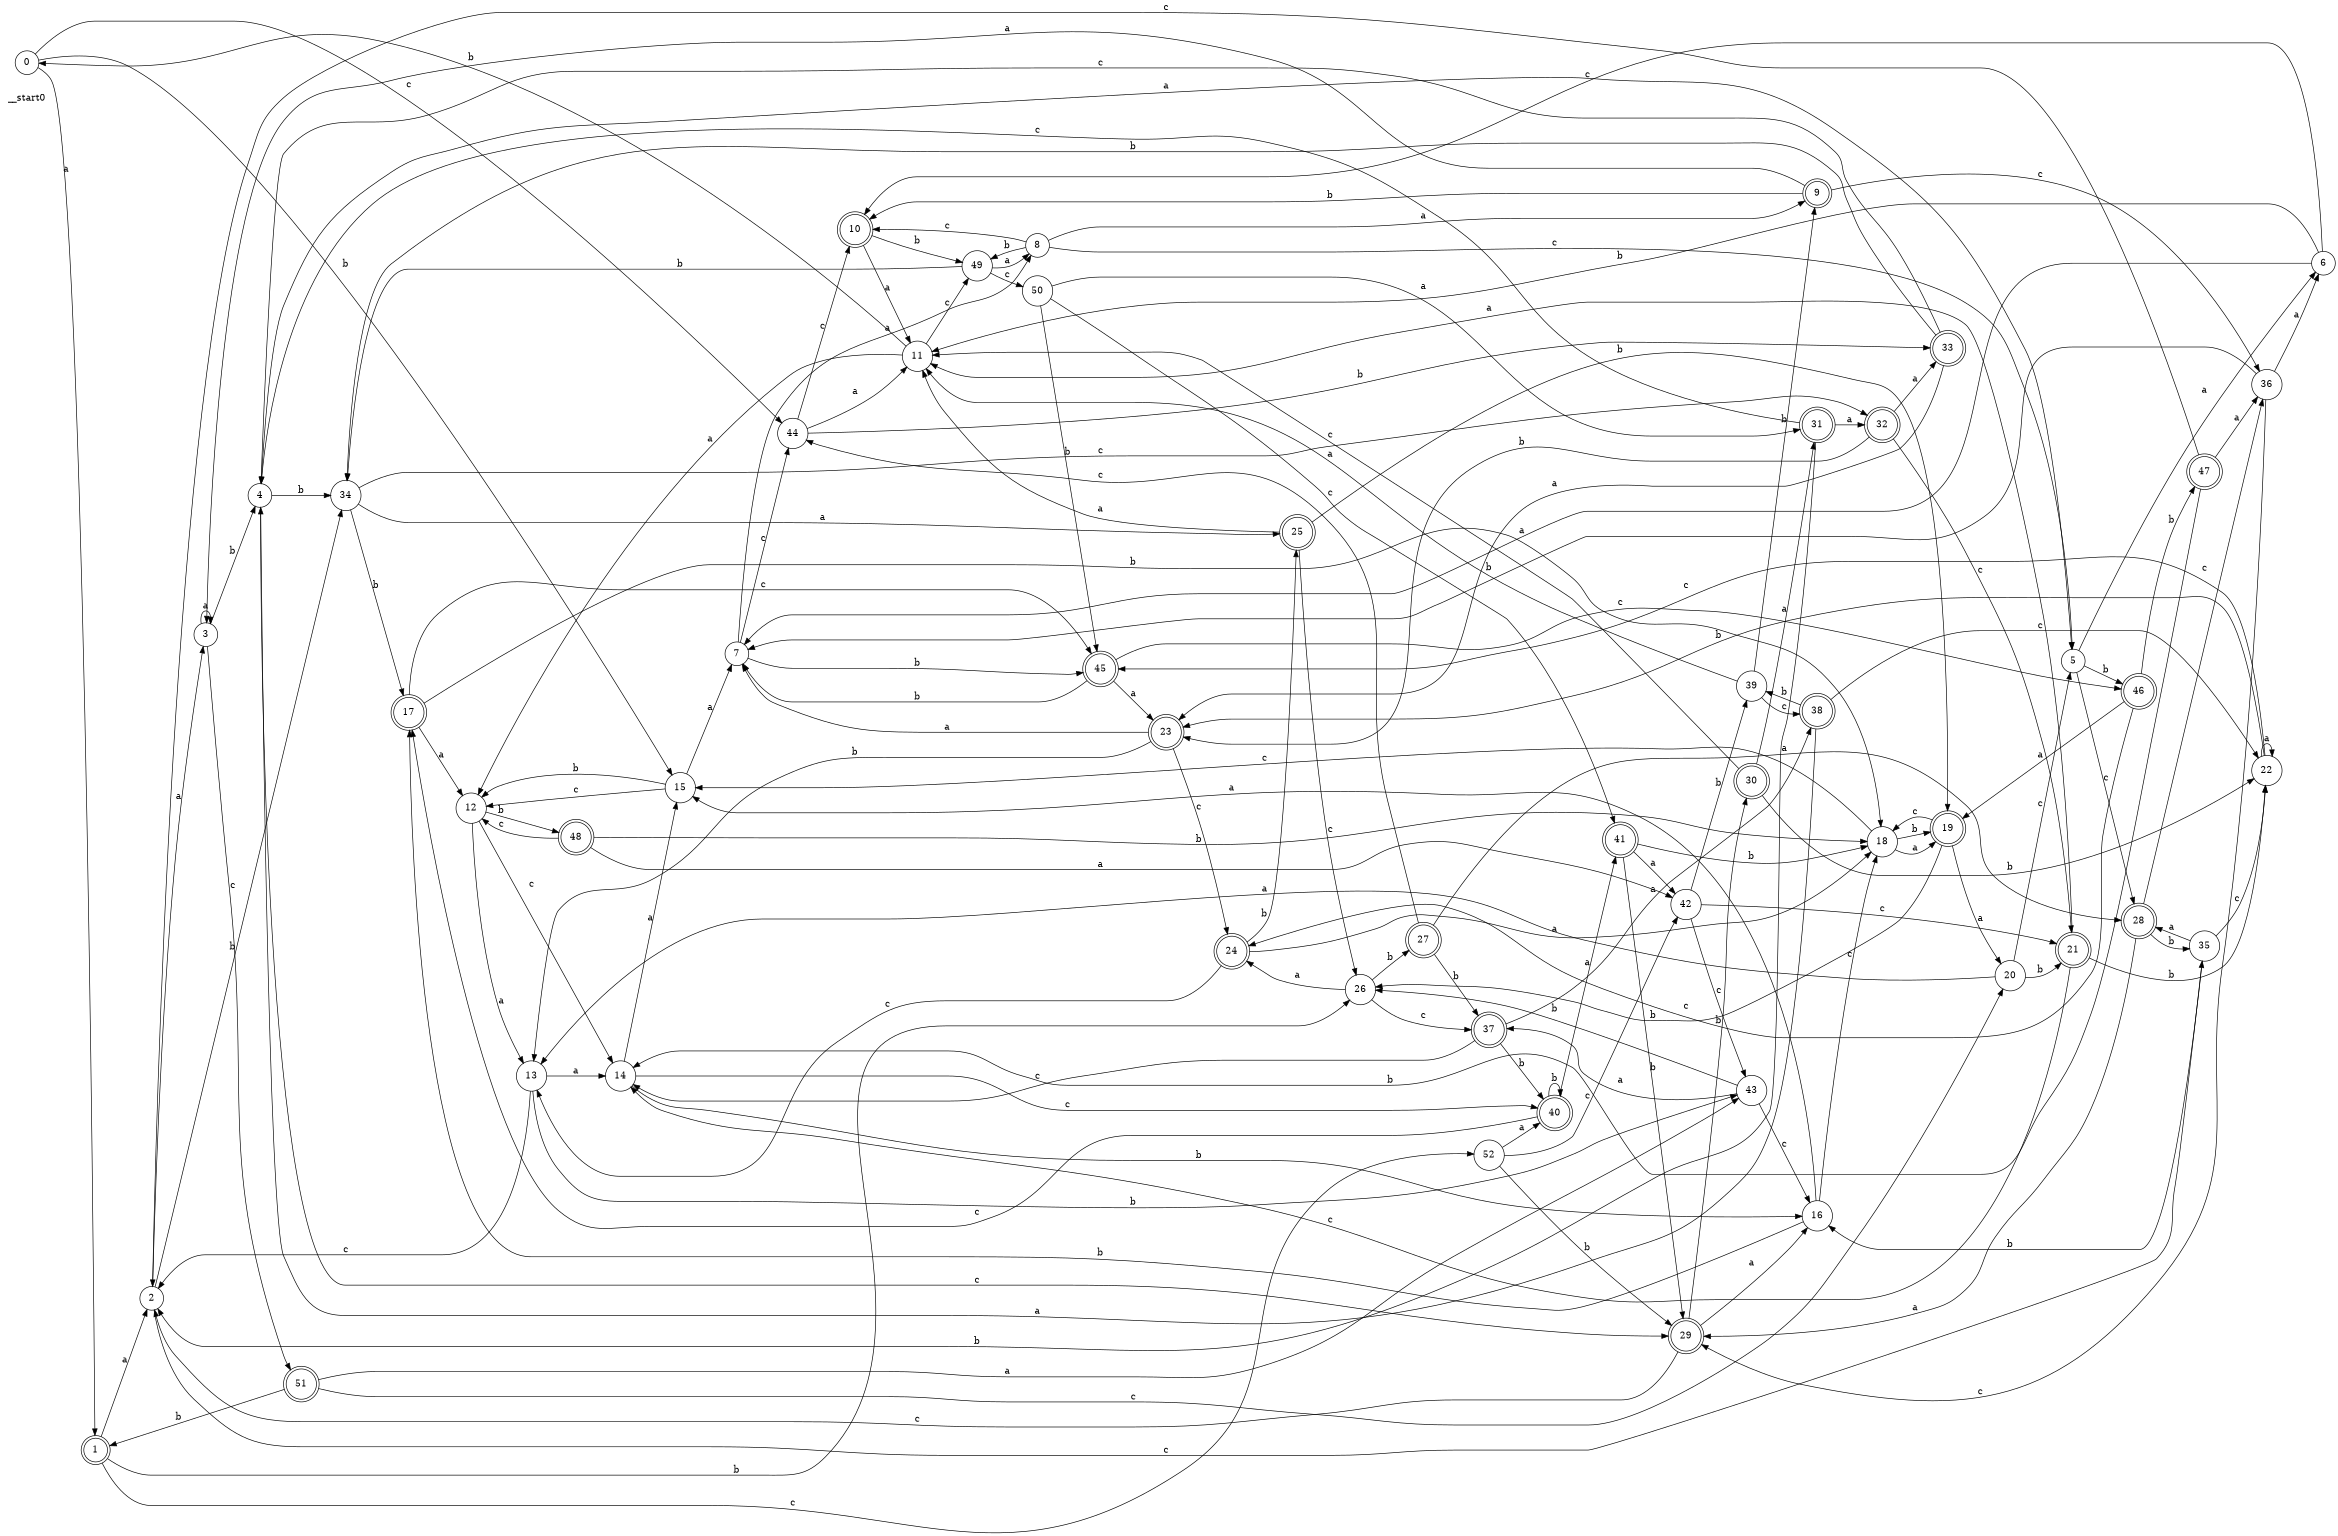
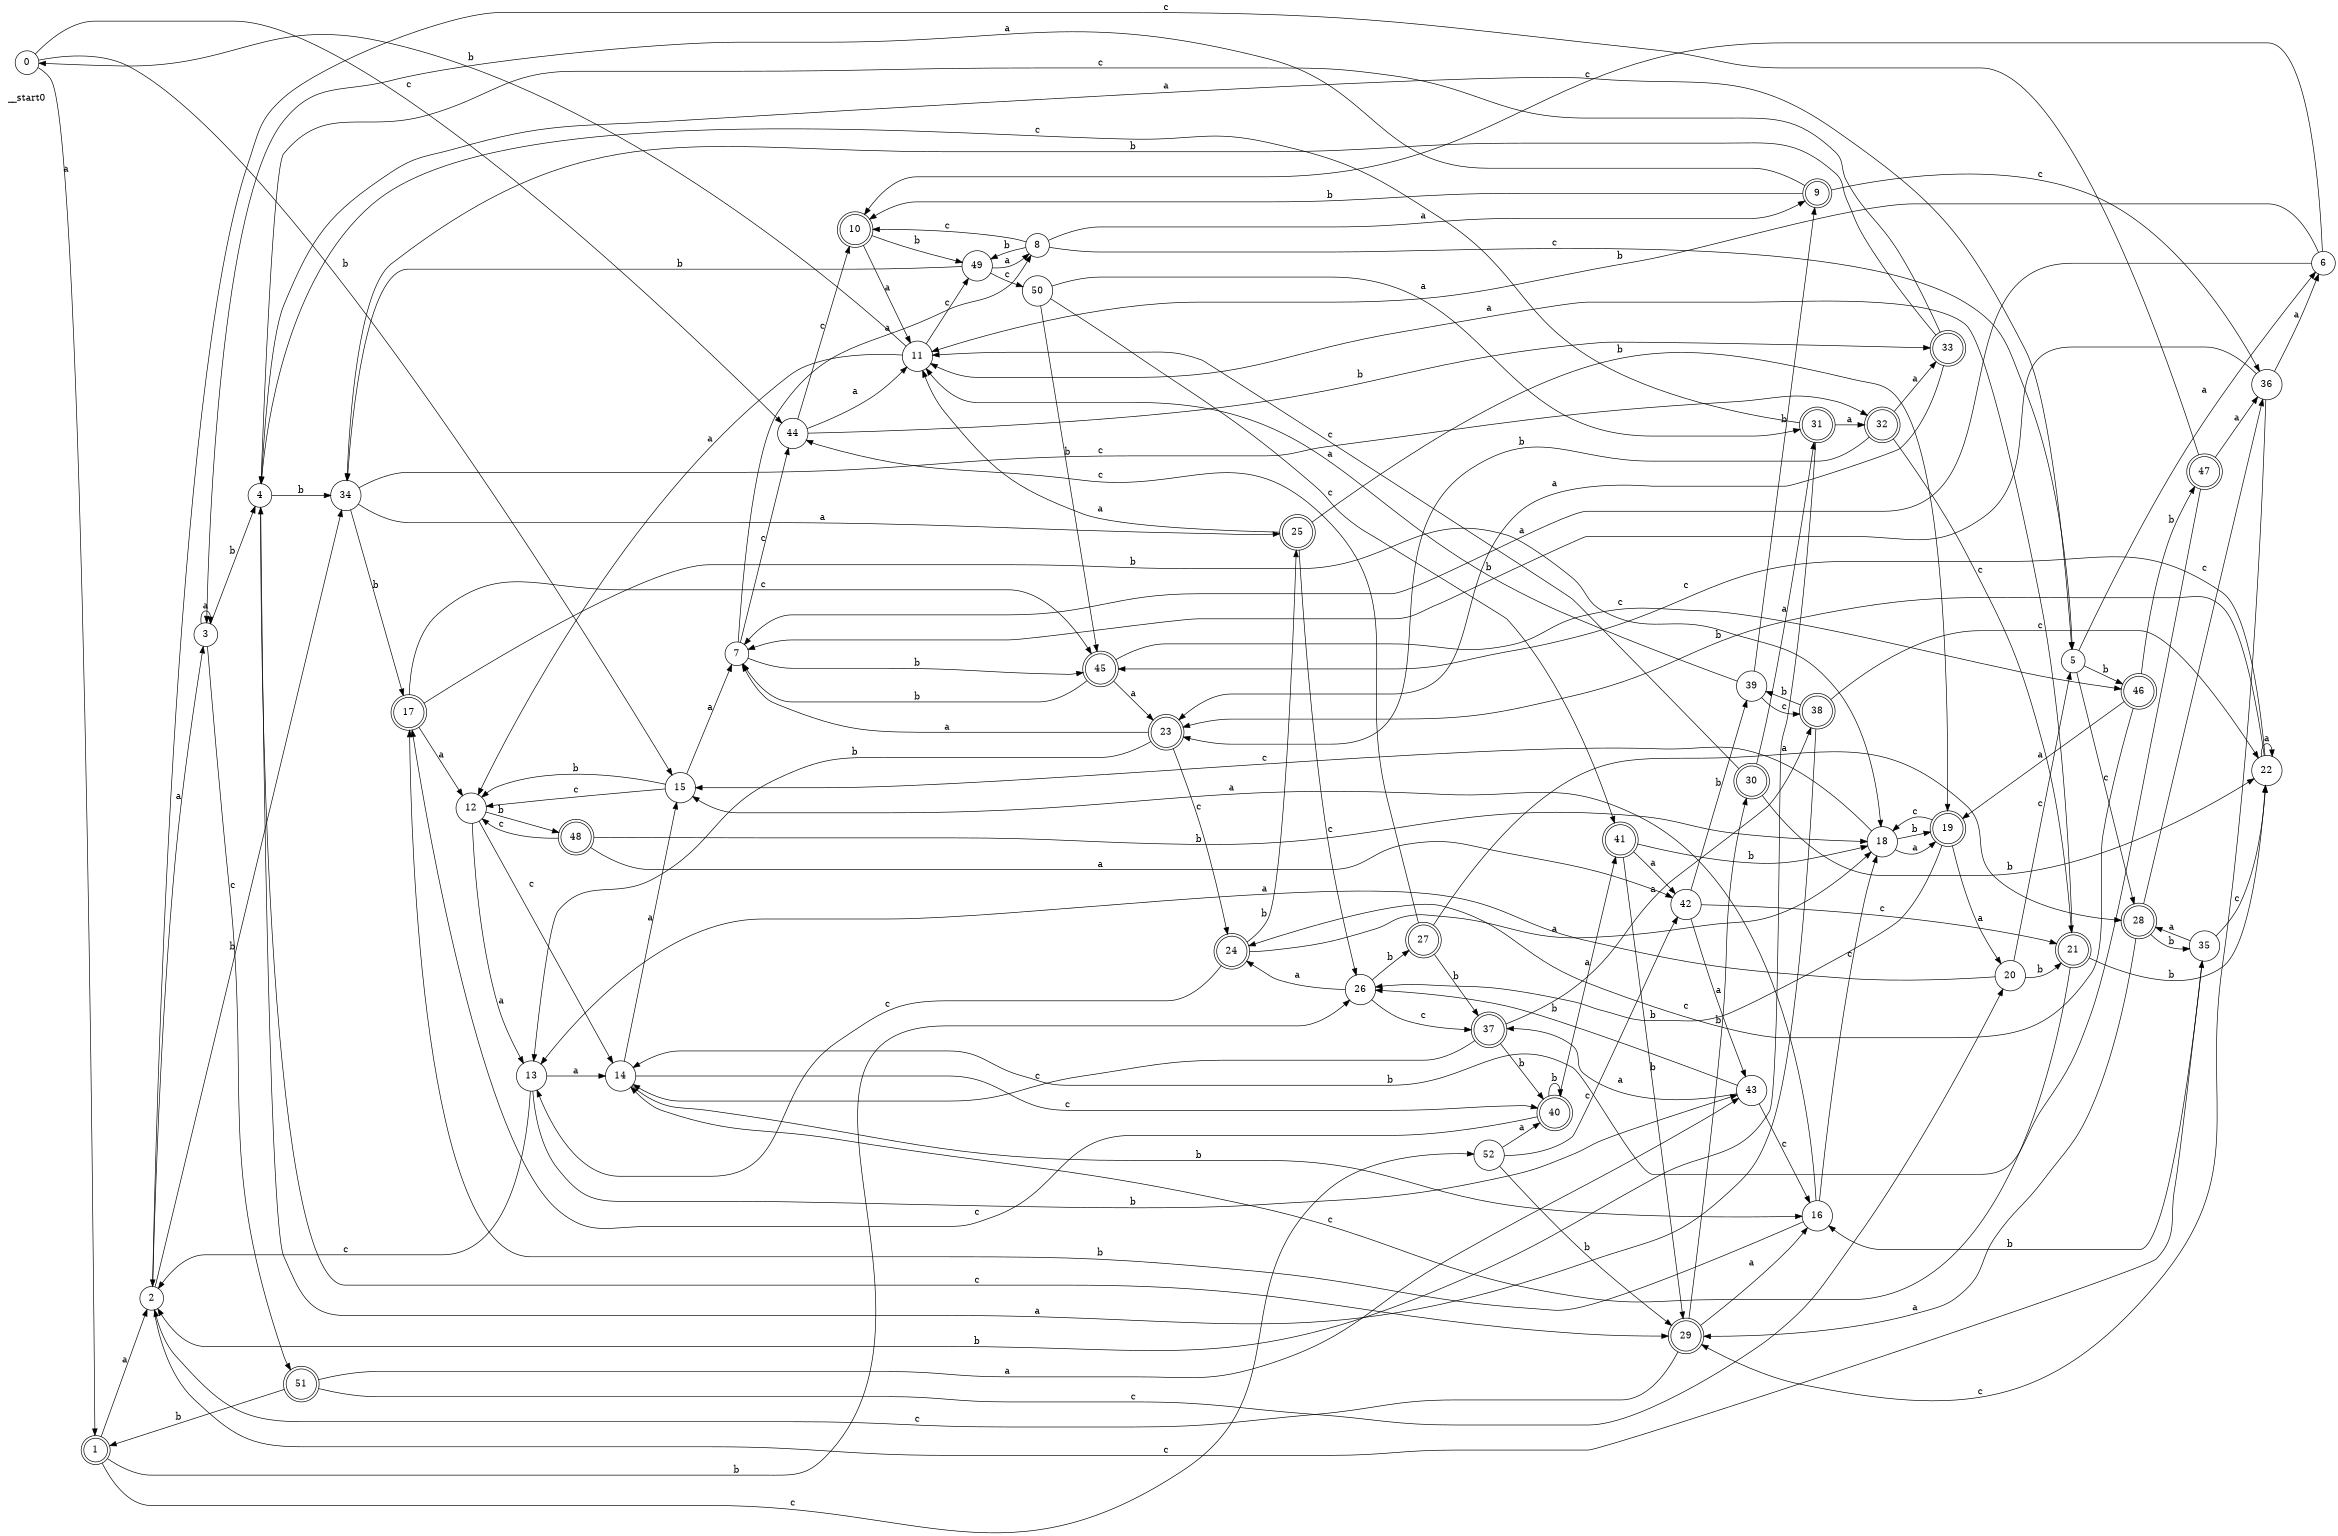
(1719, 991) -> (1719, 991)
